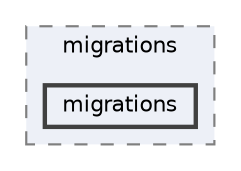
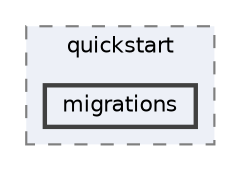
(120, 47) -> (120, 47)
